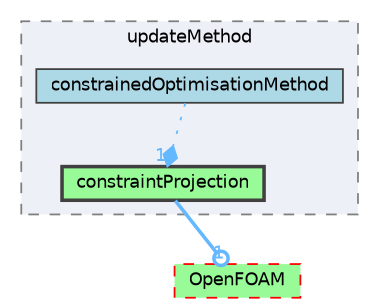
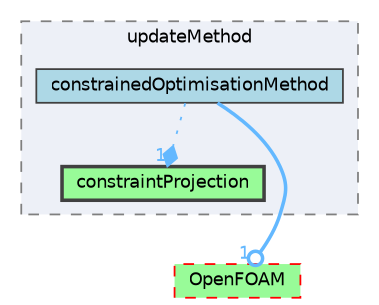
(196, 227) -> (280, 167)
